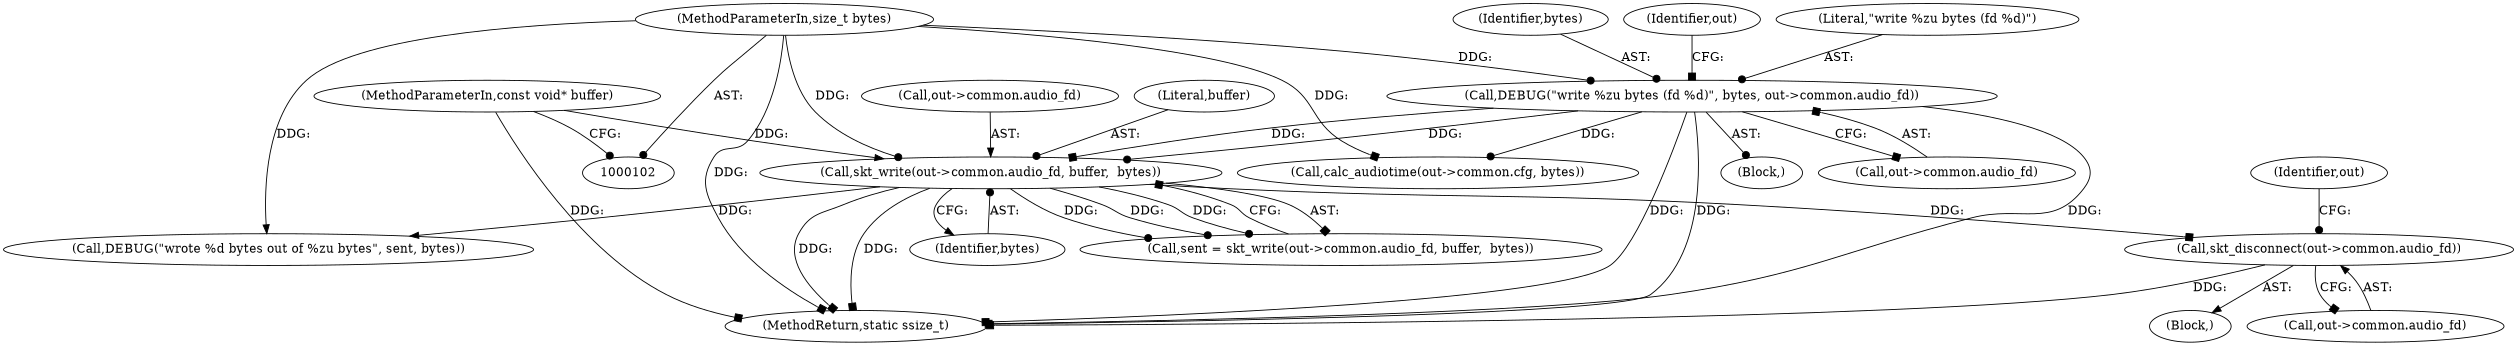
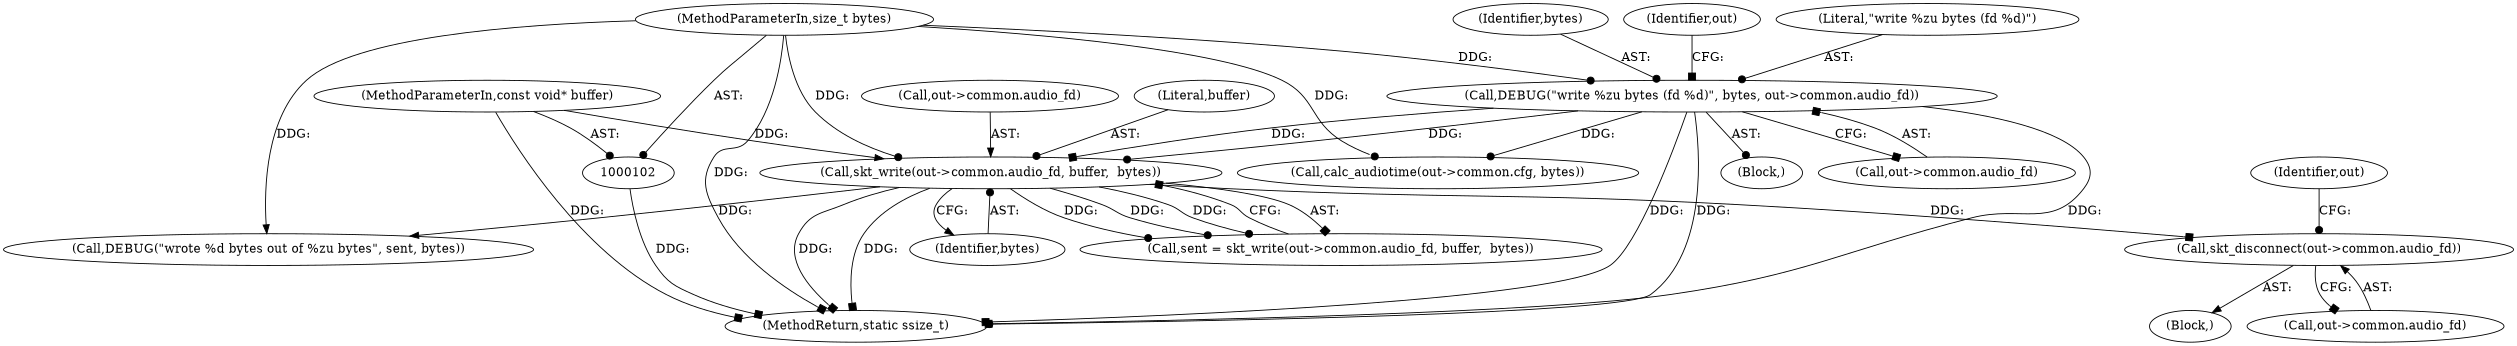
(1160, 50) -> (1160, 50)
(607, 134) -> (607, 134)
(1632, 318) -> (665, 277)
